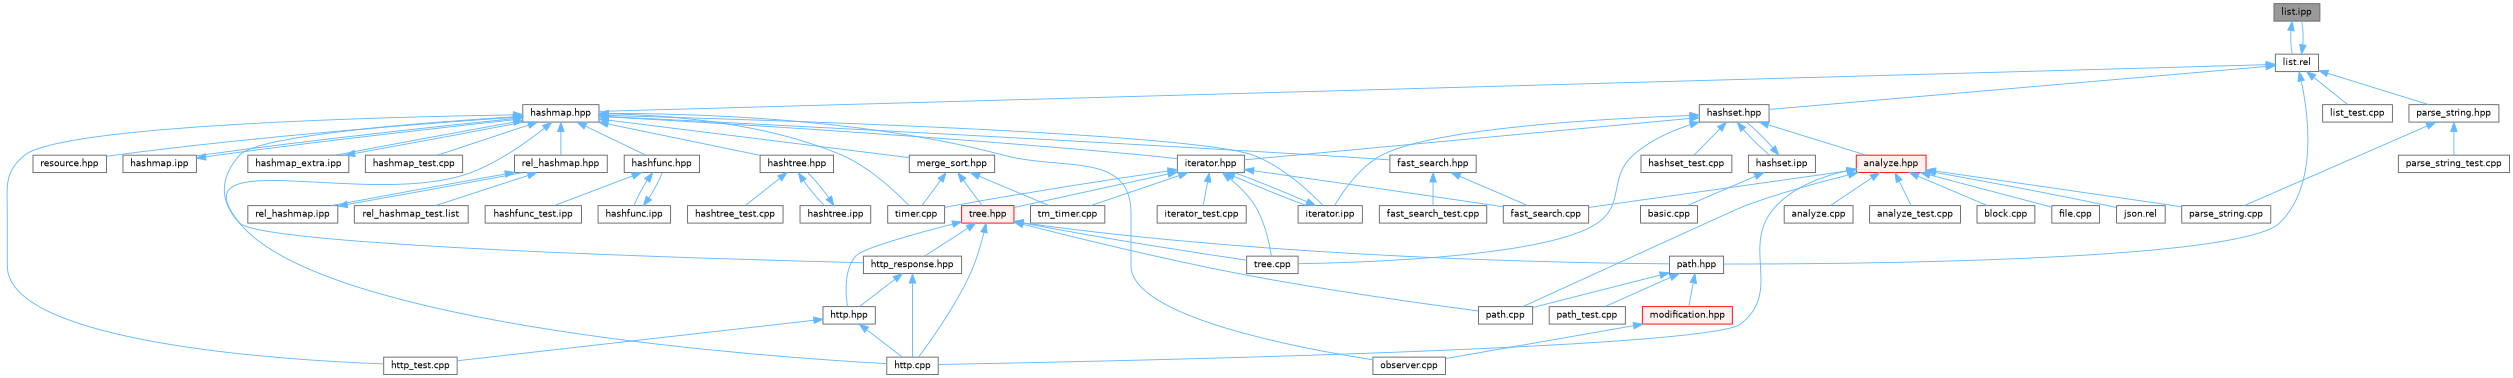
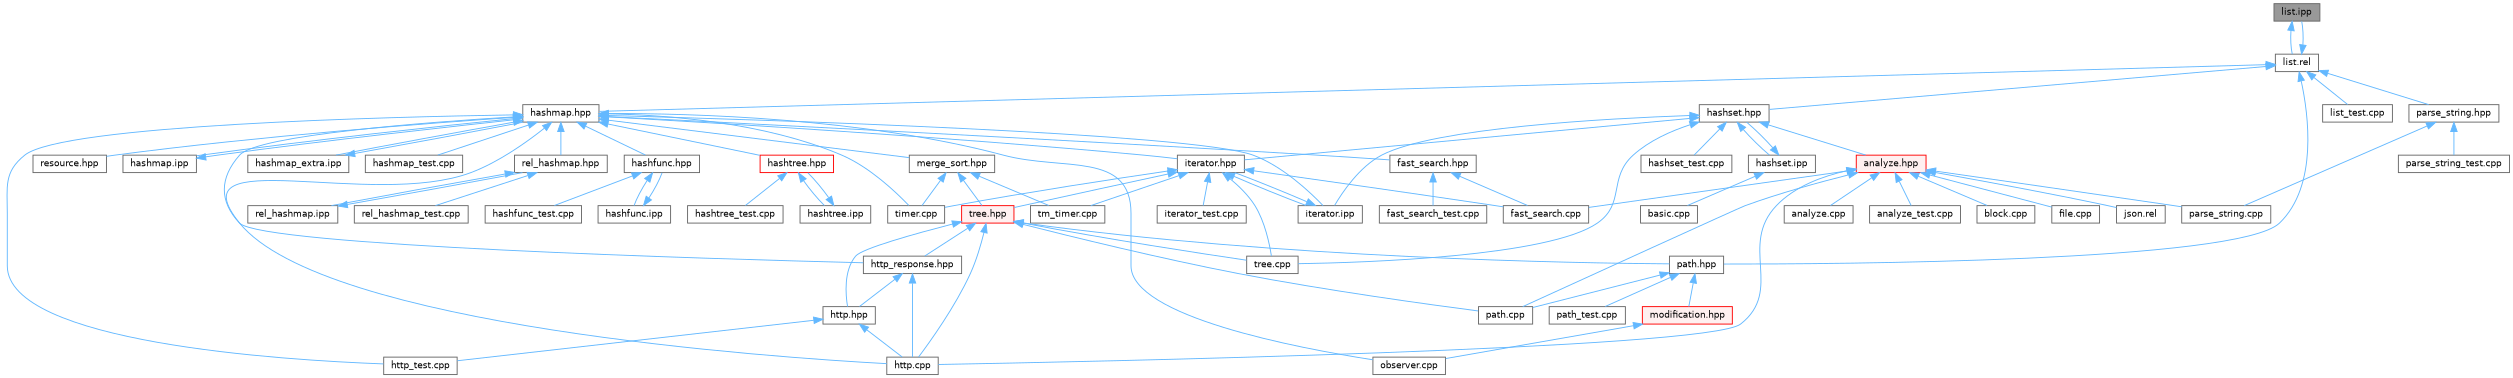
(797, 164) -> (797, 164)
(411, 214) -> (411, 214)
(533, 214) -> (533, 214)
